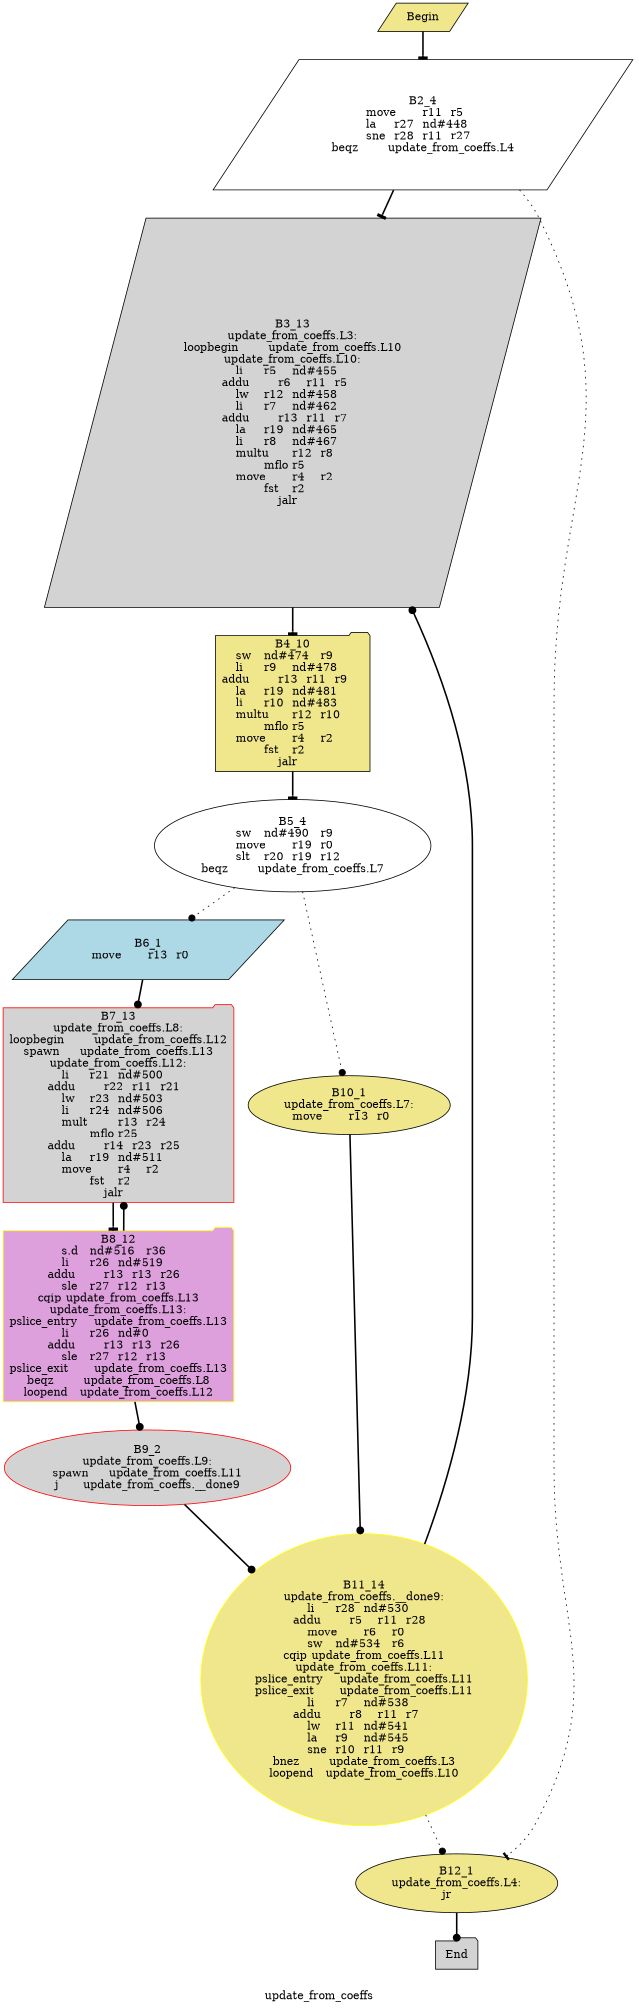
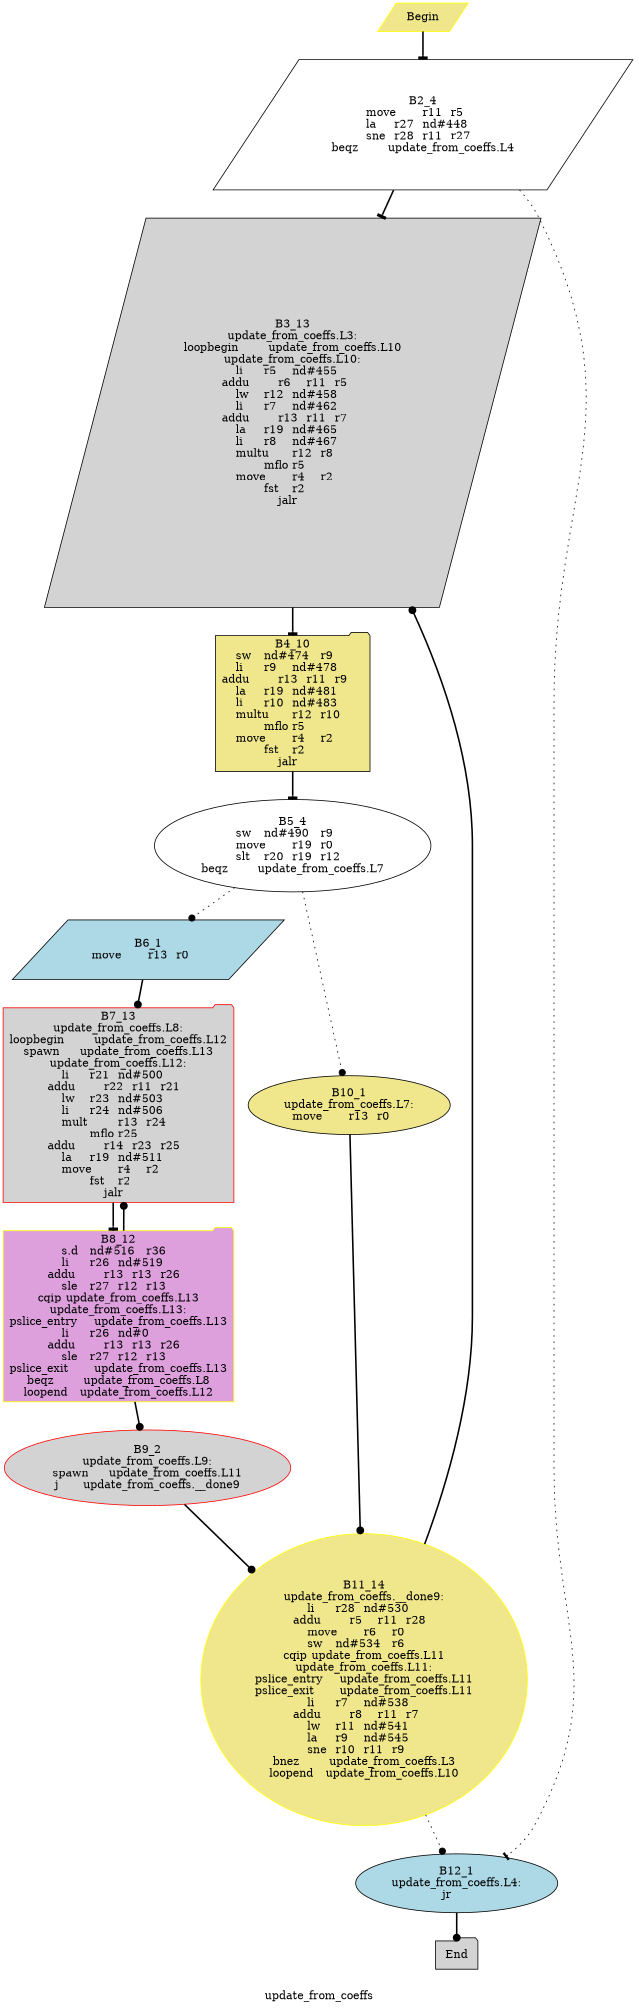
(423, 17) -> (423, 17)
(457, 1883) -> (457, 1883)
